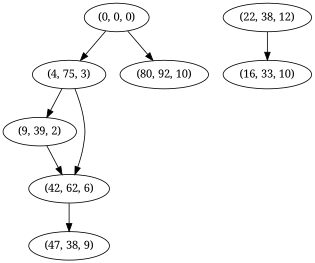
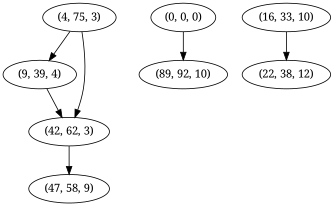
(267, 42) -> (286, 42)
(96, 43) -> none
(164, 75) -> (183, 75)
(40, 132) -> (40, 75)
(69, 189) -> (69, 132)
(69, 246) -> (69, 189)
